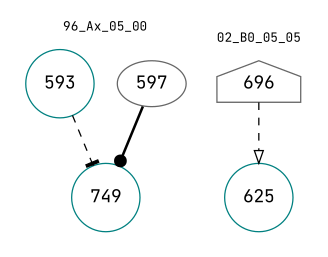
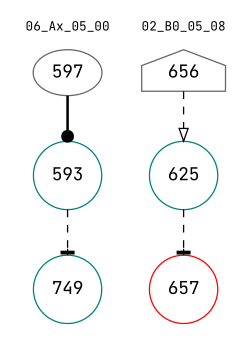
(106, 27) -> (68, 27)
(259, 38) -> (184, 27)
(259, 84) -> (184, 73)
(133, 131) -> (68, 113)
none -> (184, 289)
